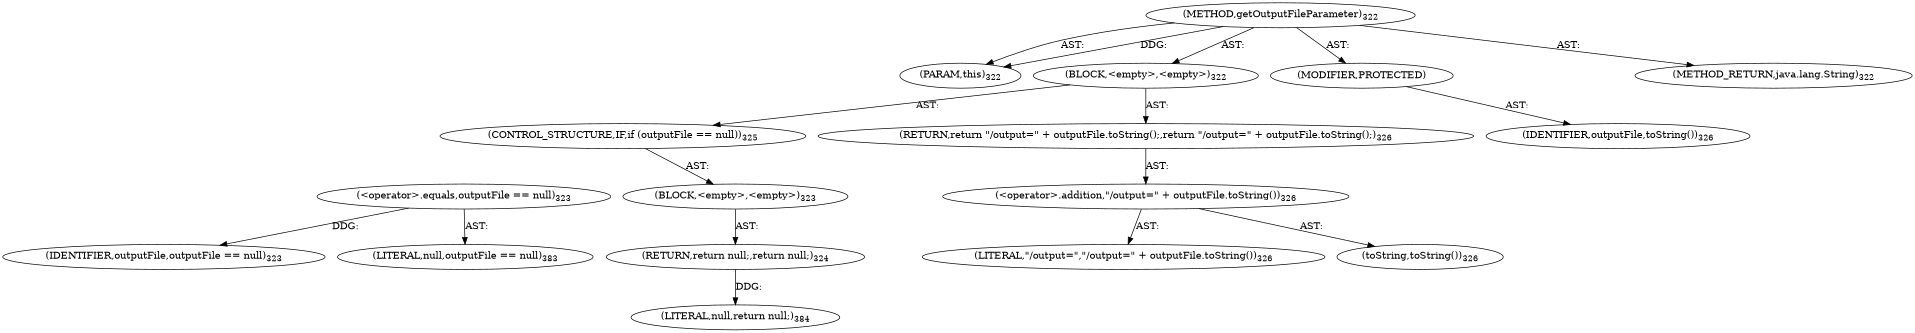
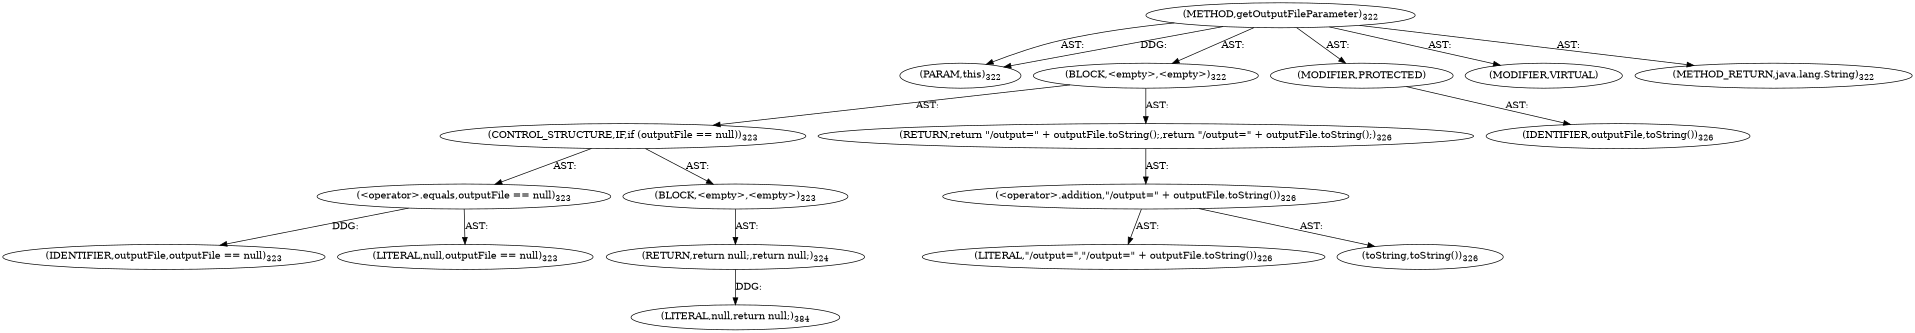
none -> (1544, 76)
(750, 135) -> (750, 135)
none -> (547, 165)
(550, 256) -> (550, 256)
